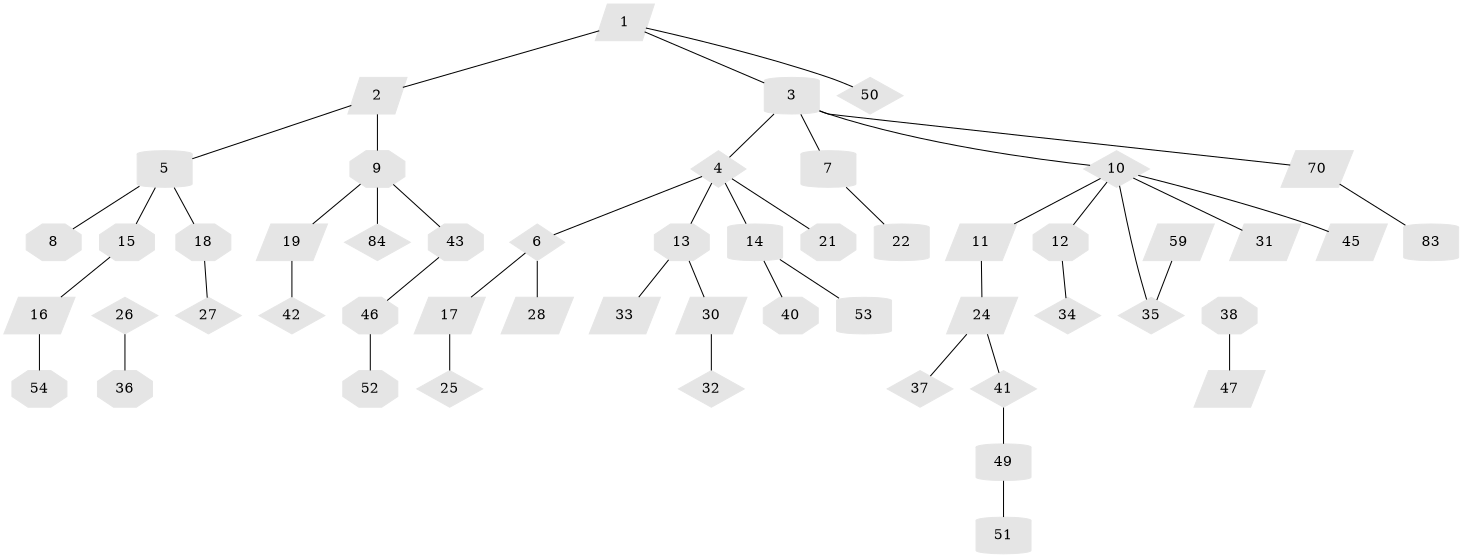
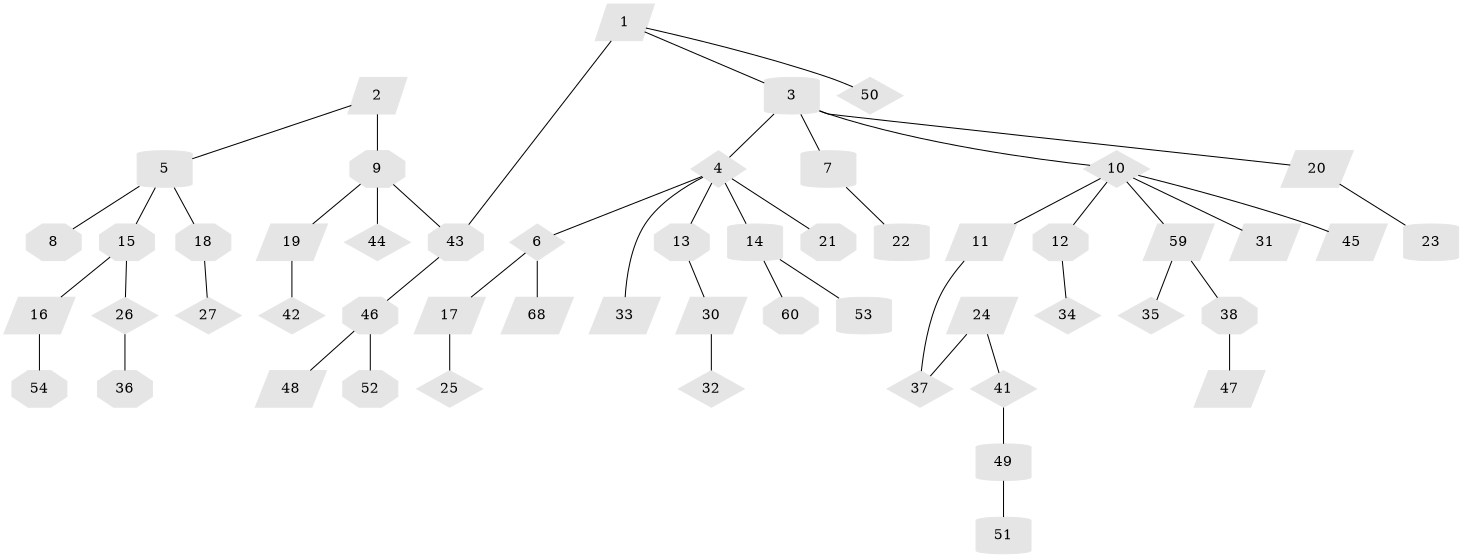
(501, 59) -> (540, 133)
(1317, 169) -> (1317, 169)
(377, 242) -> (377, 242)
(1431, 242) -> (1431, 242)
(1132, 243) -> (1145, 203)
none -> (126, 279)
(654, 279) -> (645, 225)
(982, 279) -> (934, 312)
none -> (1204, 279)
(537, 316) -> (537, 316)
(791, 316) -> (791, 316)
none -> (291, 389)
